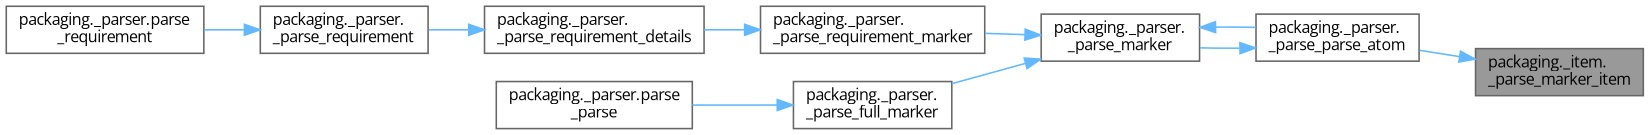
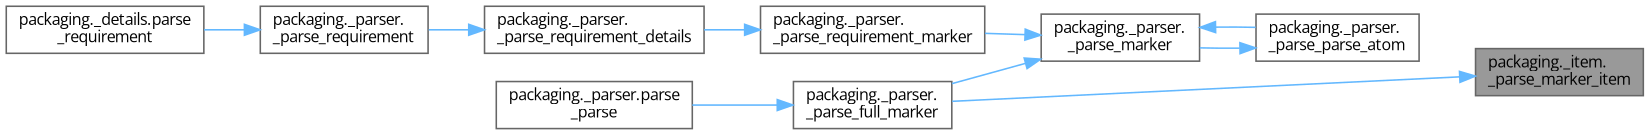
(105, 30) -> (105, 30)
(1440, 53) -> (1206, 89)
